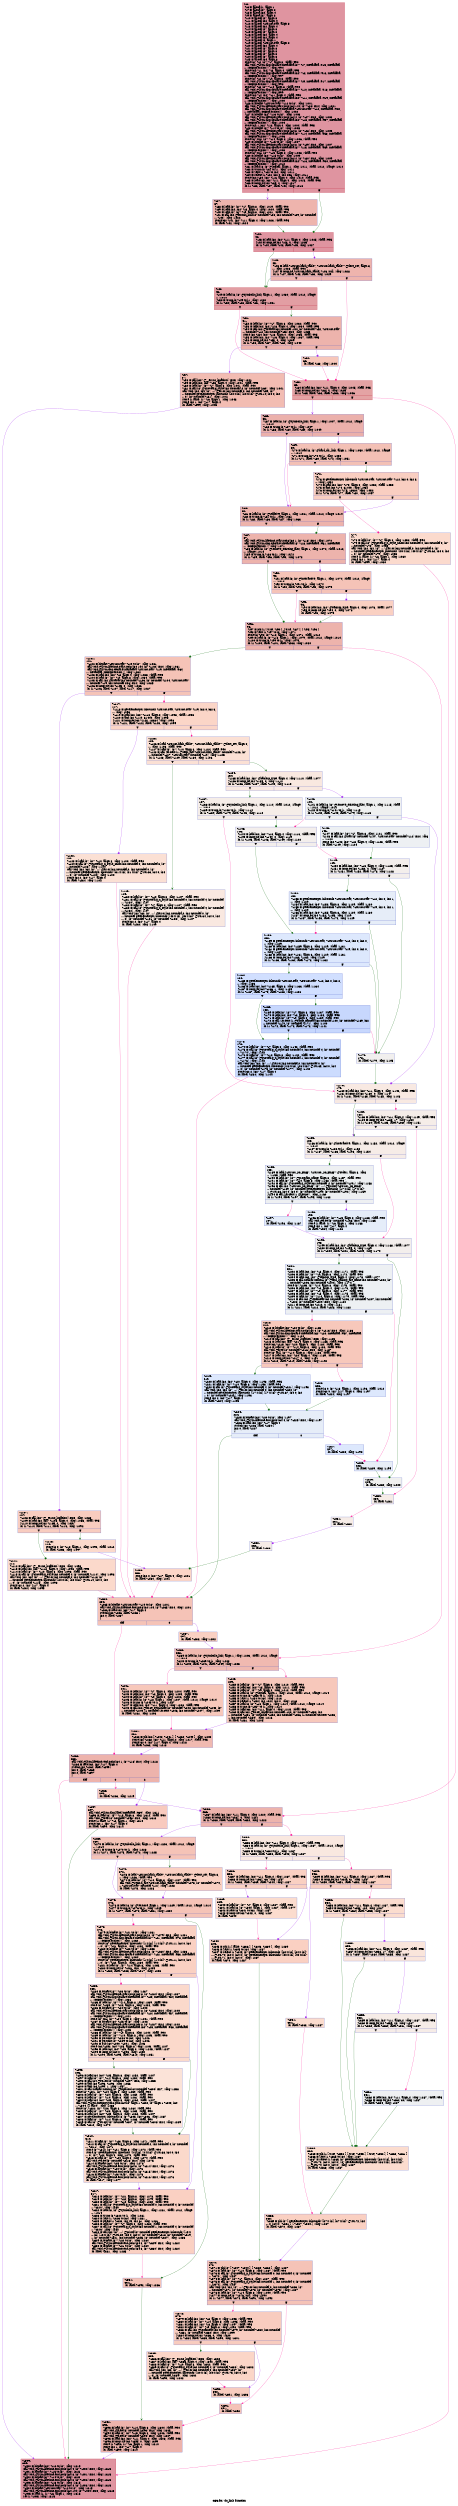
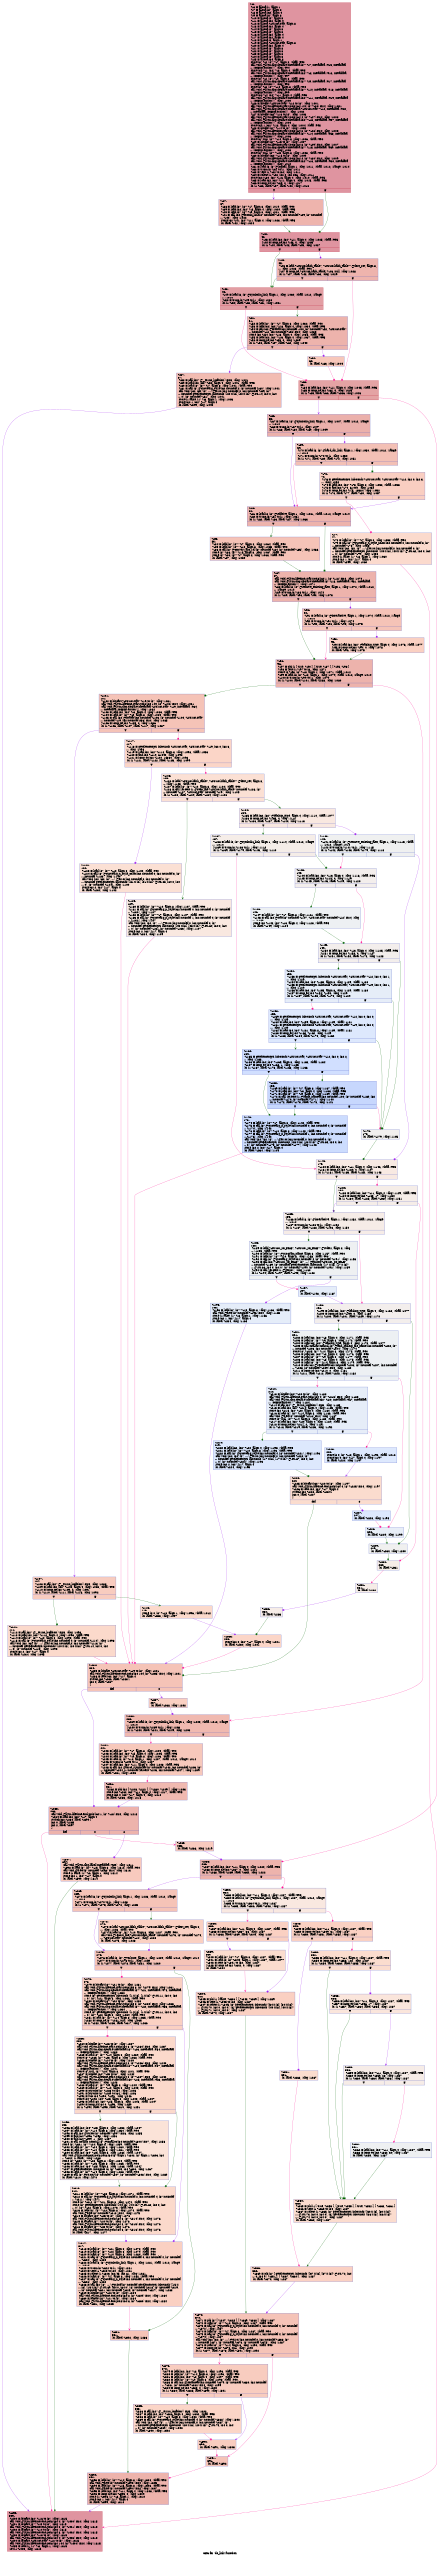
none -> (265, 549)
(265, 893) -> (314, 897)
(59, 1094) -> (74, 1146)
(312, 1344) -> (317, 1410)
(321, 1403) -> (351, 1469)
(278, 1424) -> (336, 1490)
none -> (214, 1503)
(114, 1688) -> (94, 1744)
(282, 1700) -> none
